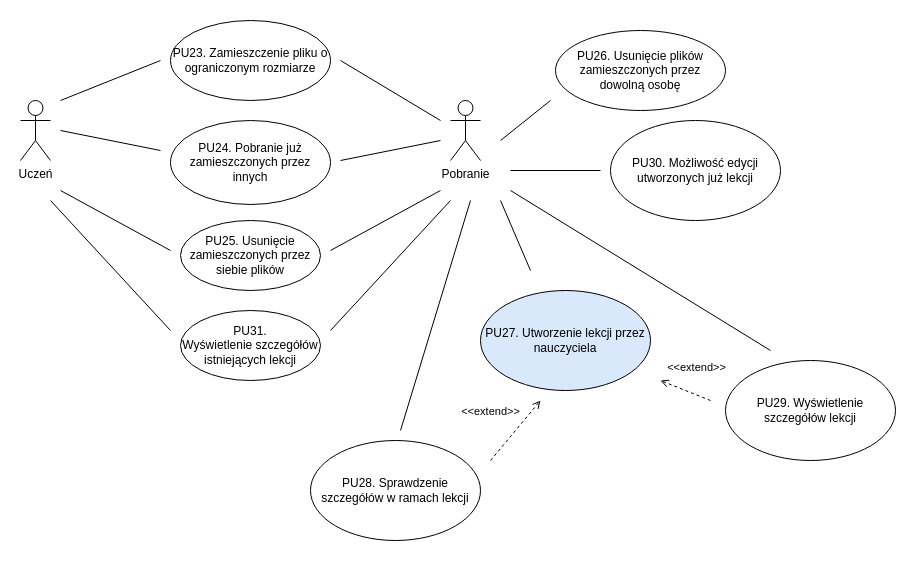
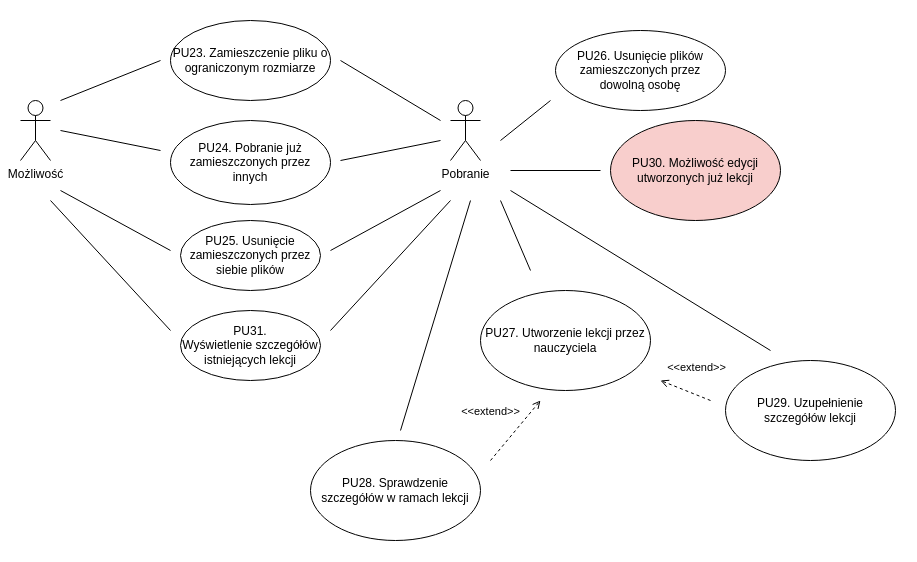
(696, 171) -> (696, 171)
(36, 175) -> (36, 175)
(566, 341) -> (566, 341)
(811, 411) -> (811, 411)
